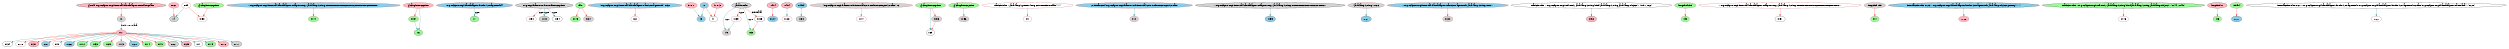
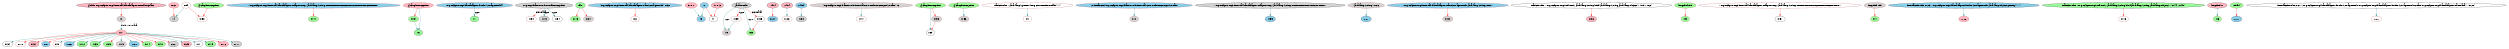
(121, 5) -> (121, 5)
(541, 12) -> (541, 12)
